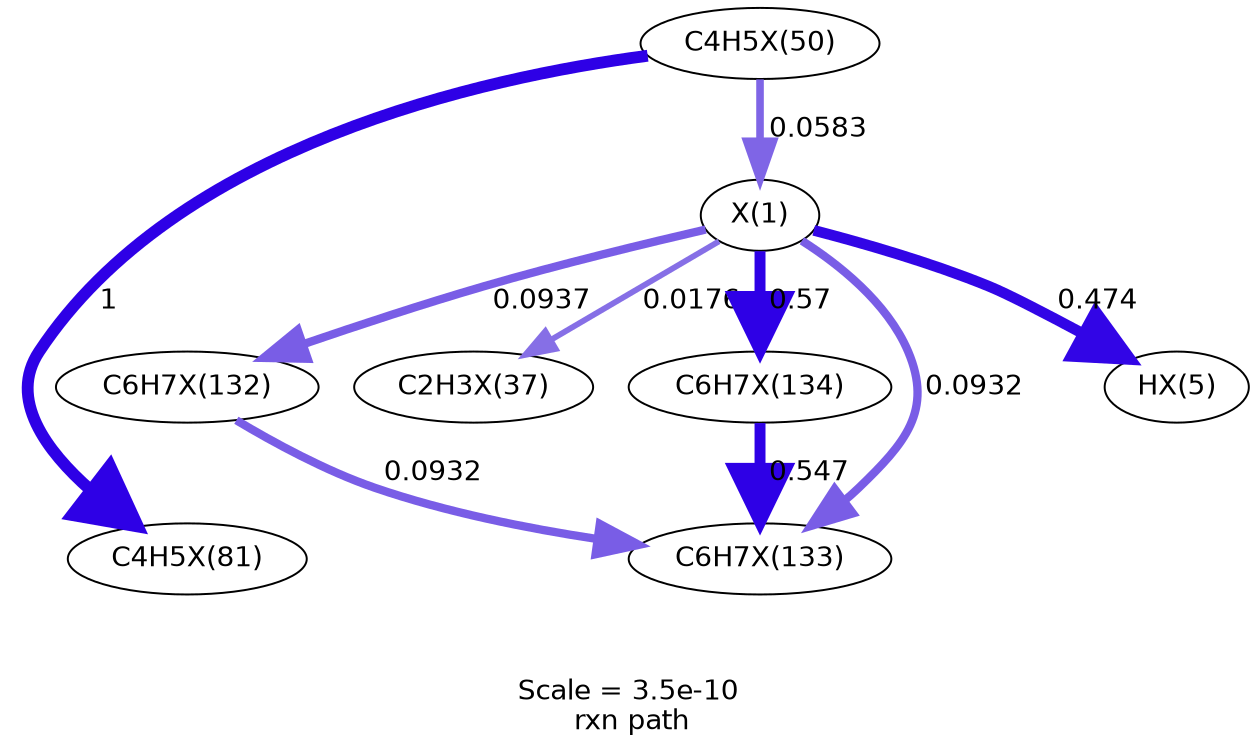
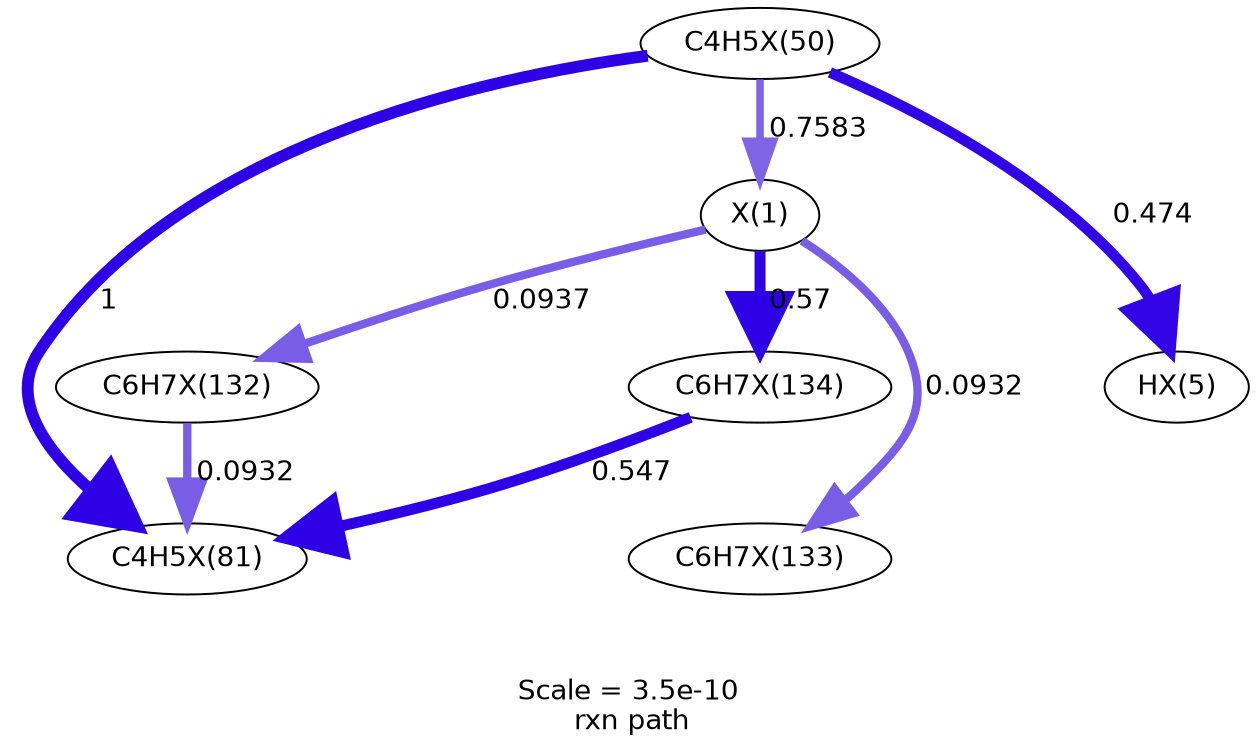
(814, 129) -> (814, 129)
(952, 272) -> (1005, 167)
(474, 387) -> none
(760, 446) -> (517, 480)
(410, 499) -> (187, 452)
